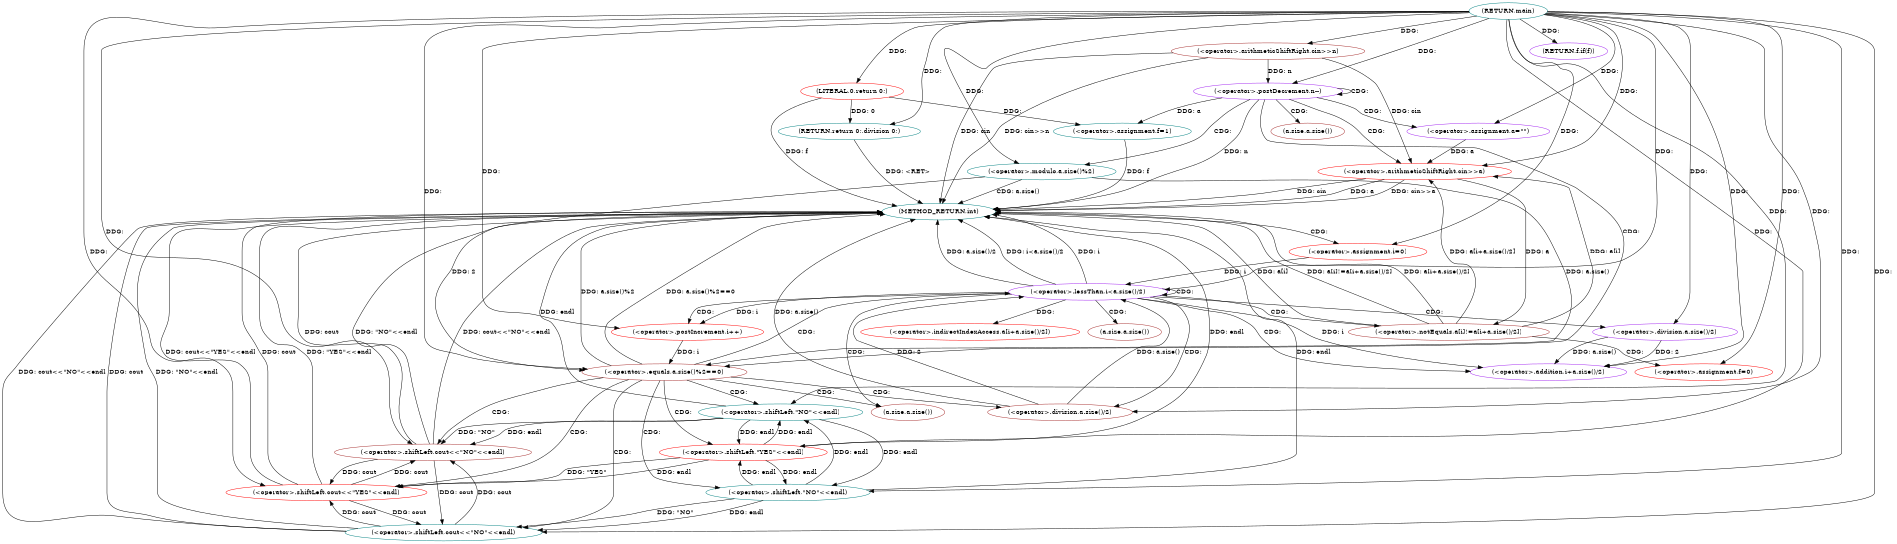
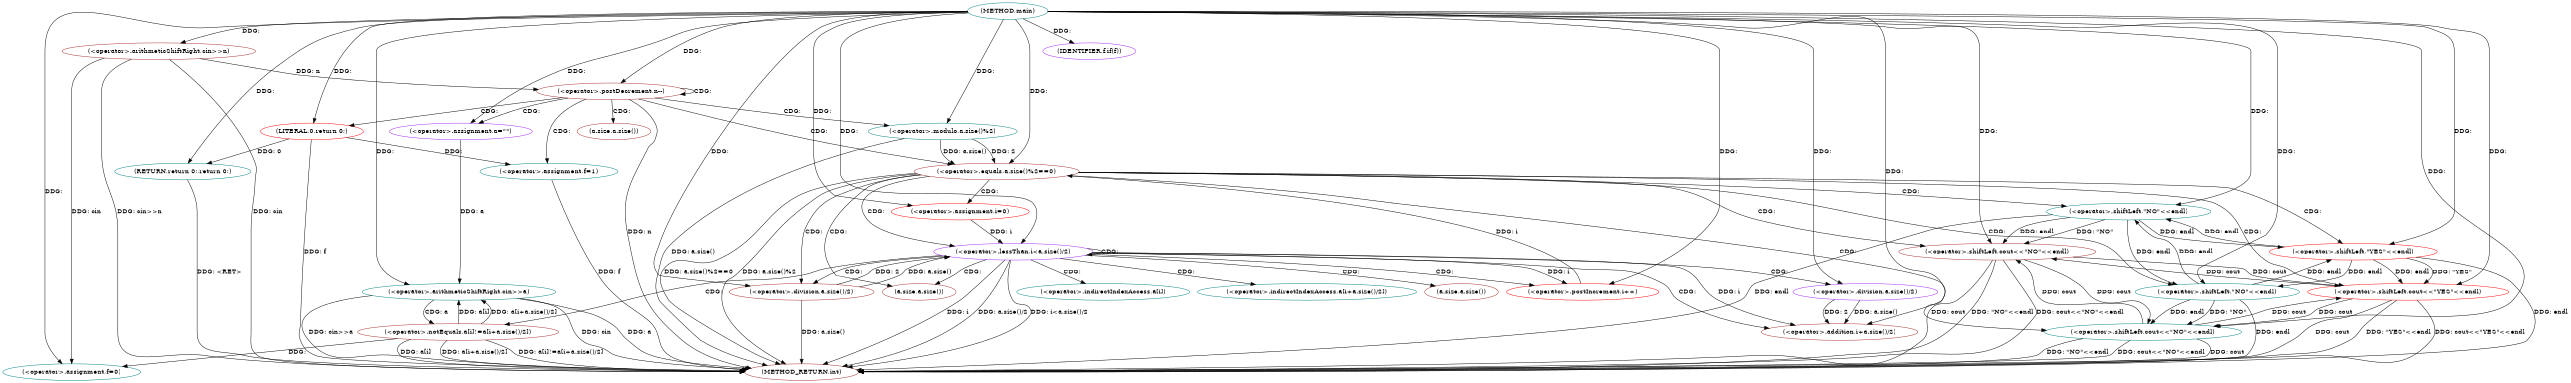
(1508, 11) -> (1008, 11)
(1569, 51) -> (1089, 51)
(1268, 91) -> (611, 91)
(1381, 93) -> (72, 200)
(1189, 111) -> (563, 131)
(1347, 122) -> (458, 111)
(849, 131) -> (183, 172)
(1415, 172) -> (459, 292)
(1018, 192) -> (693, 252)
(939, 212) -> (802, 372)
(1166, 219) -> (980, 190)
(1538, 252) -> (437, 312)
none -> (1103, 292)
(1046, 312) -> (1187, 272)
(970, 332) -> (1307, 292)
(1636, 352) -> (298, 352)
(1548, 372) -> (1840, 332)
(1704, 372) -> (72, 372)
